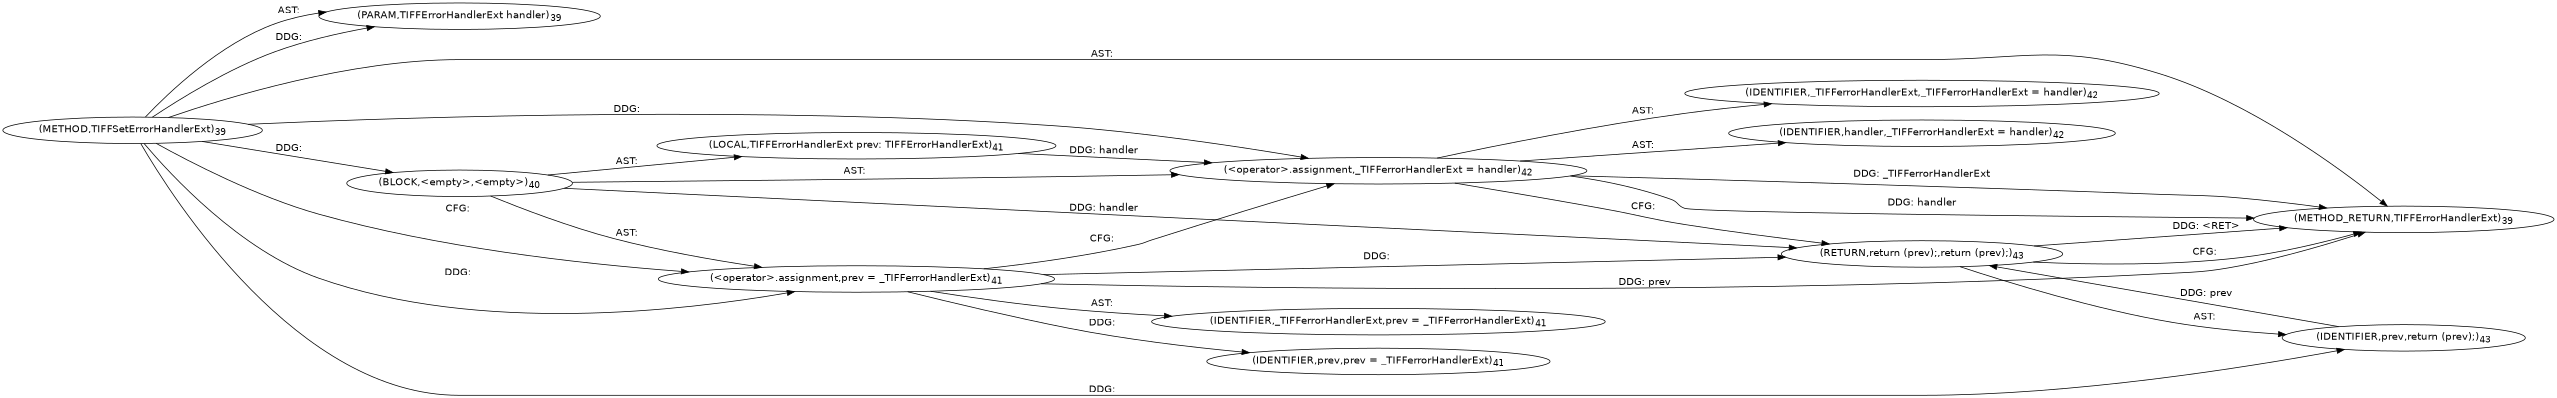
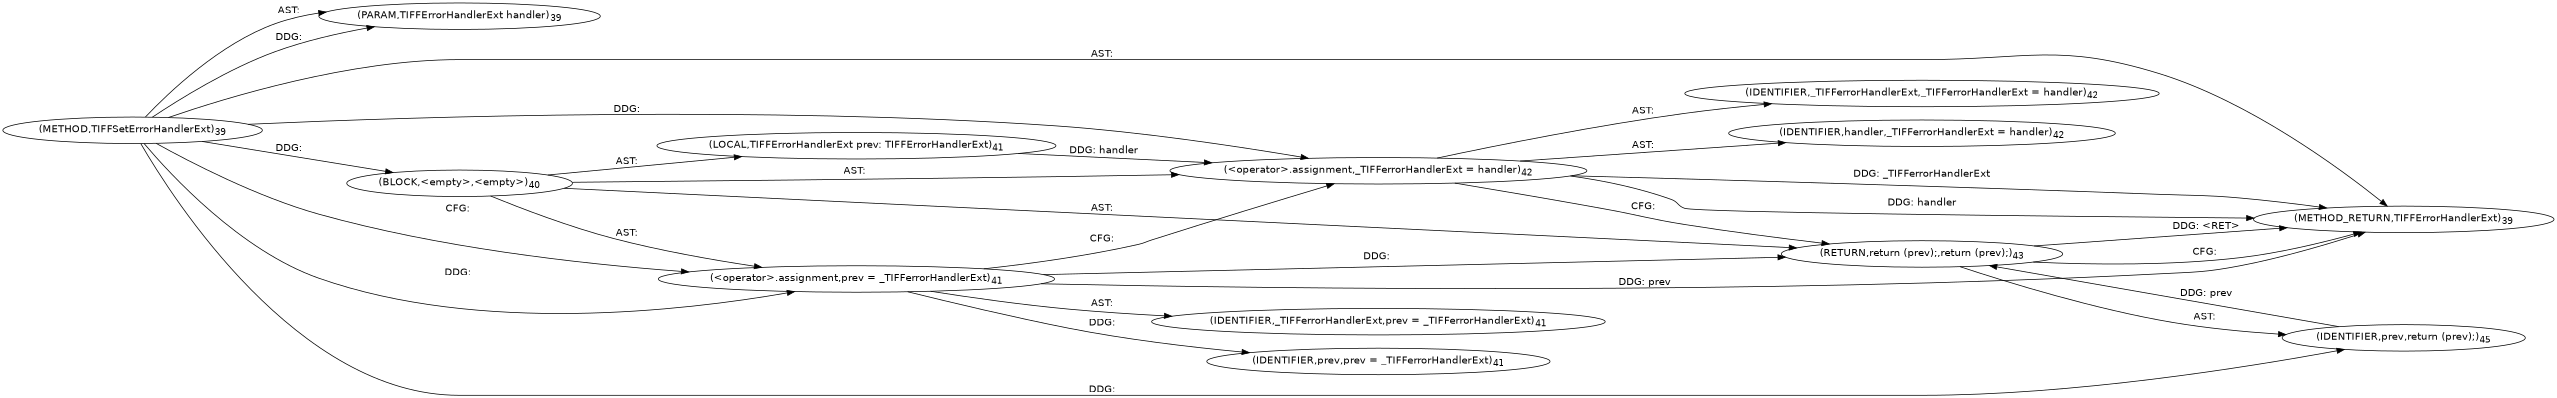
(1104, 208) -> (1104, 208)
(2485, 337) -> (2485, 337)
